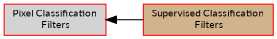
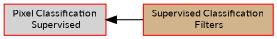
(55, 20) -> (55, 20)
